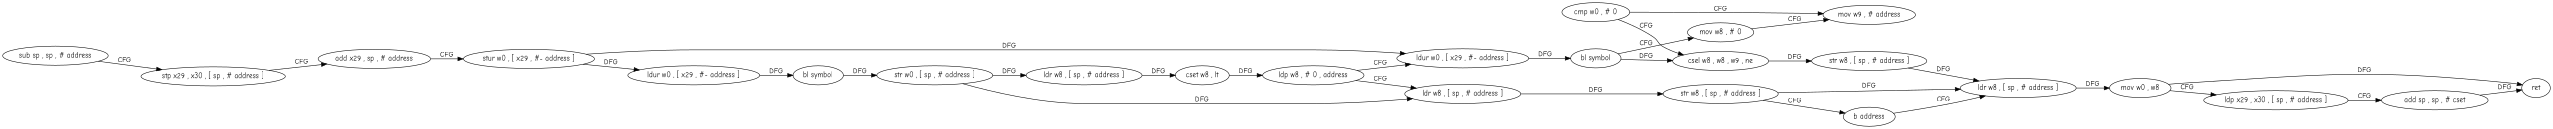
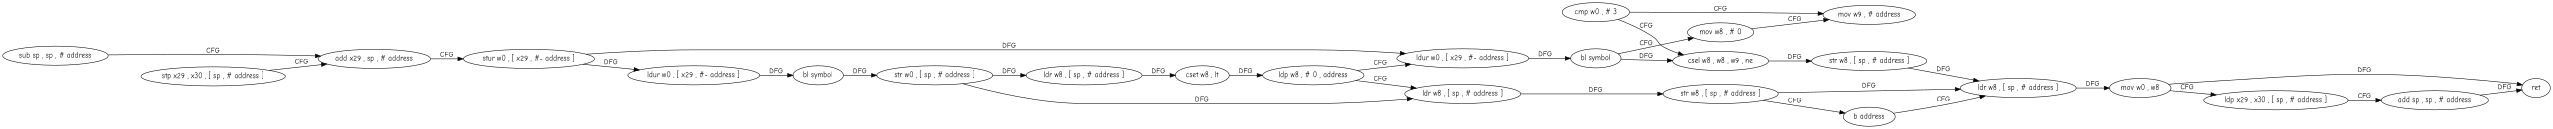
(1596, 12) -> (1596, 12)
(127, 65) -> (212, 54)
(2435, 100) -> (2435, 100)
